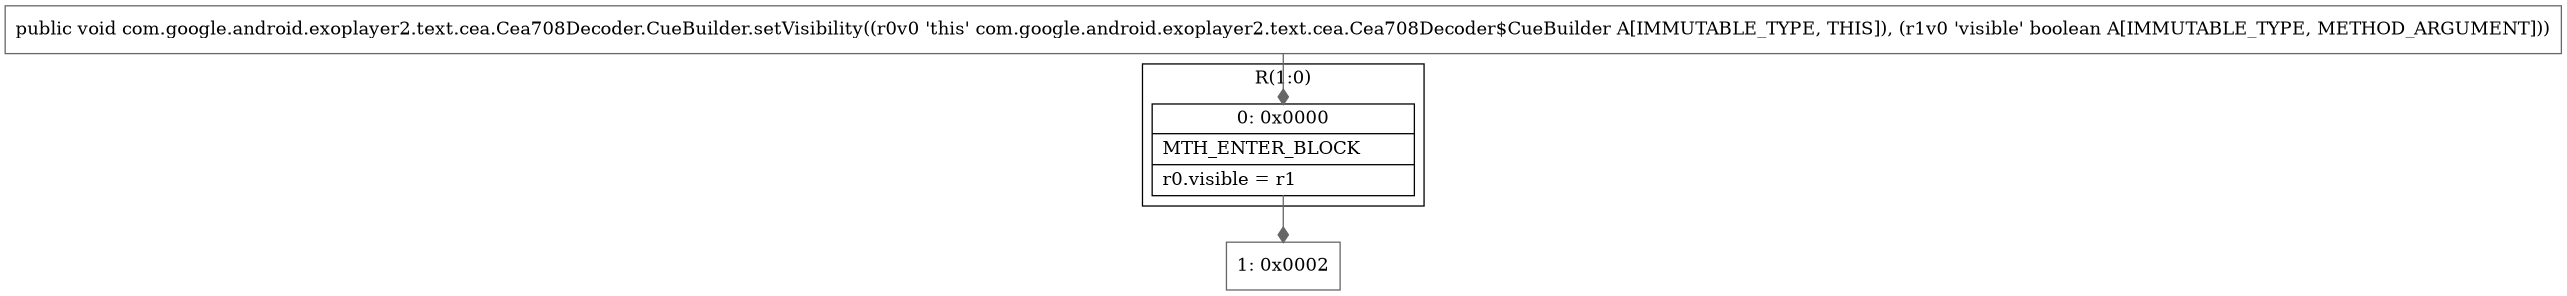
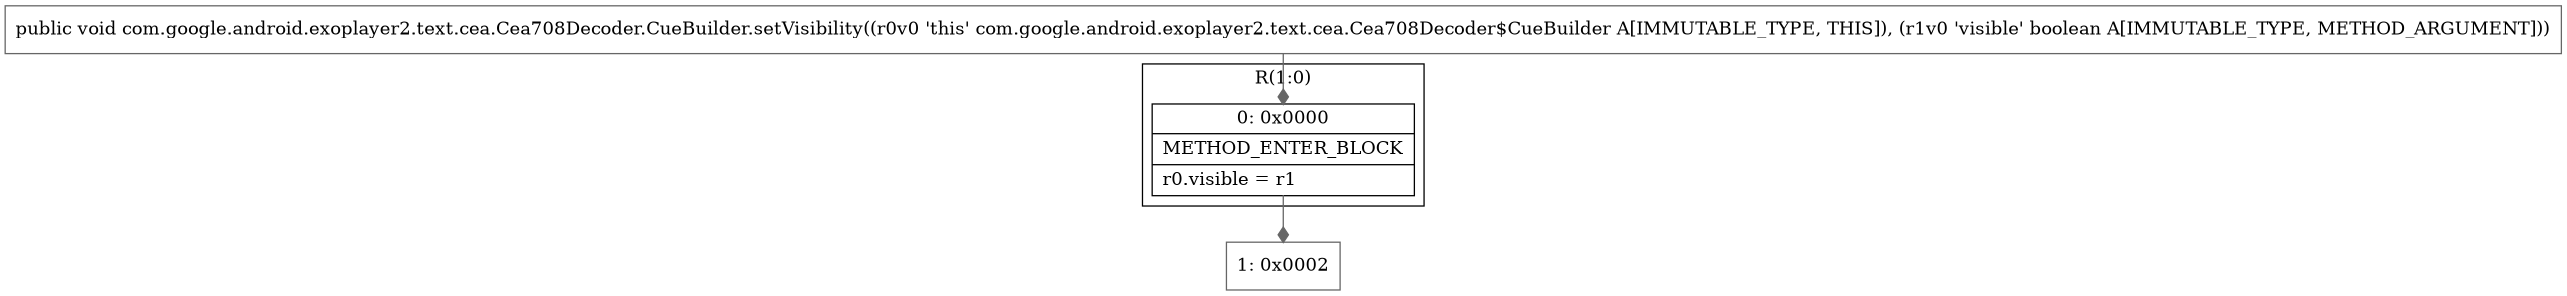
(1262, 149) -> (1283, 149)
